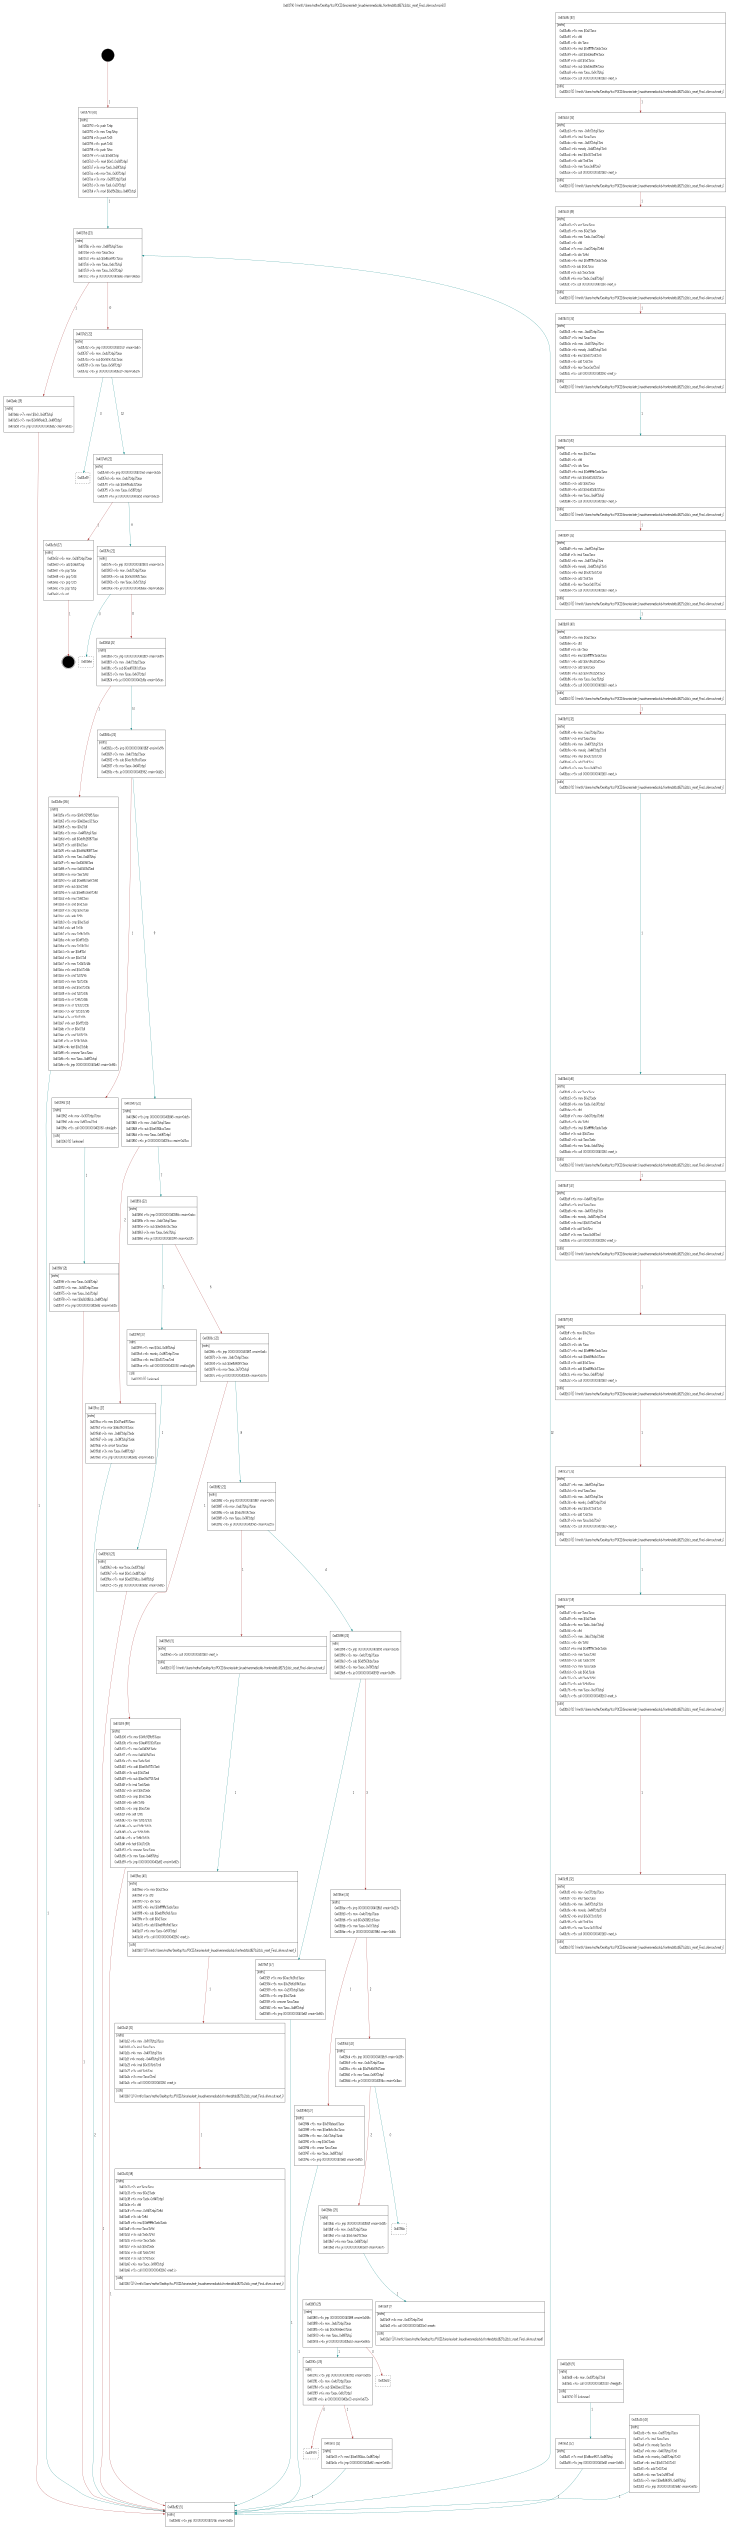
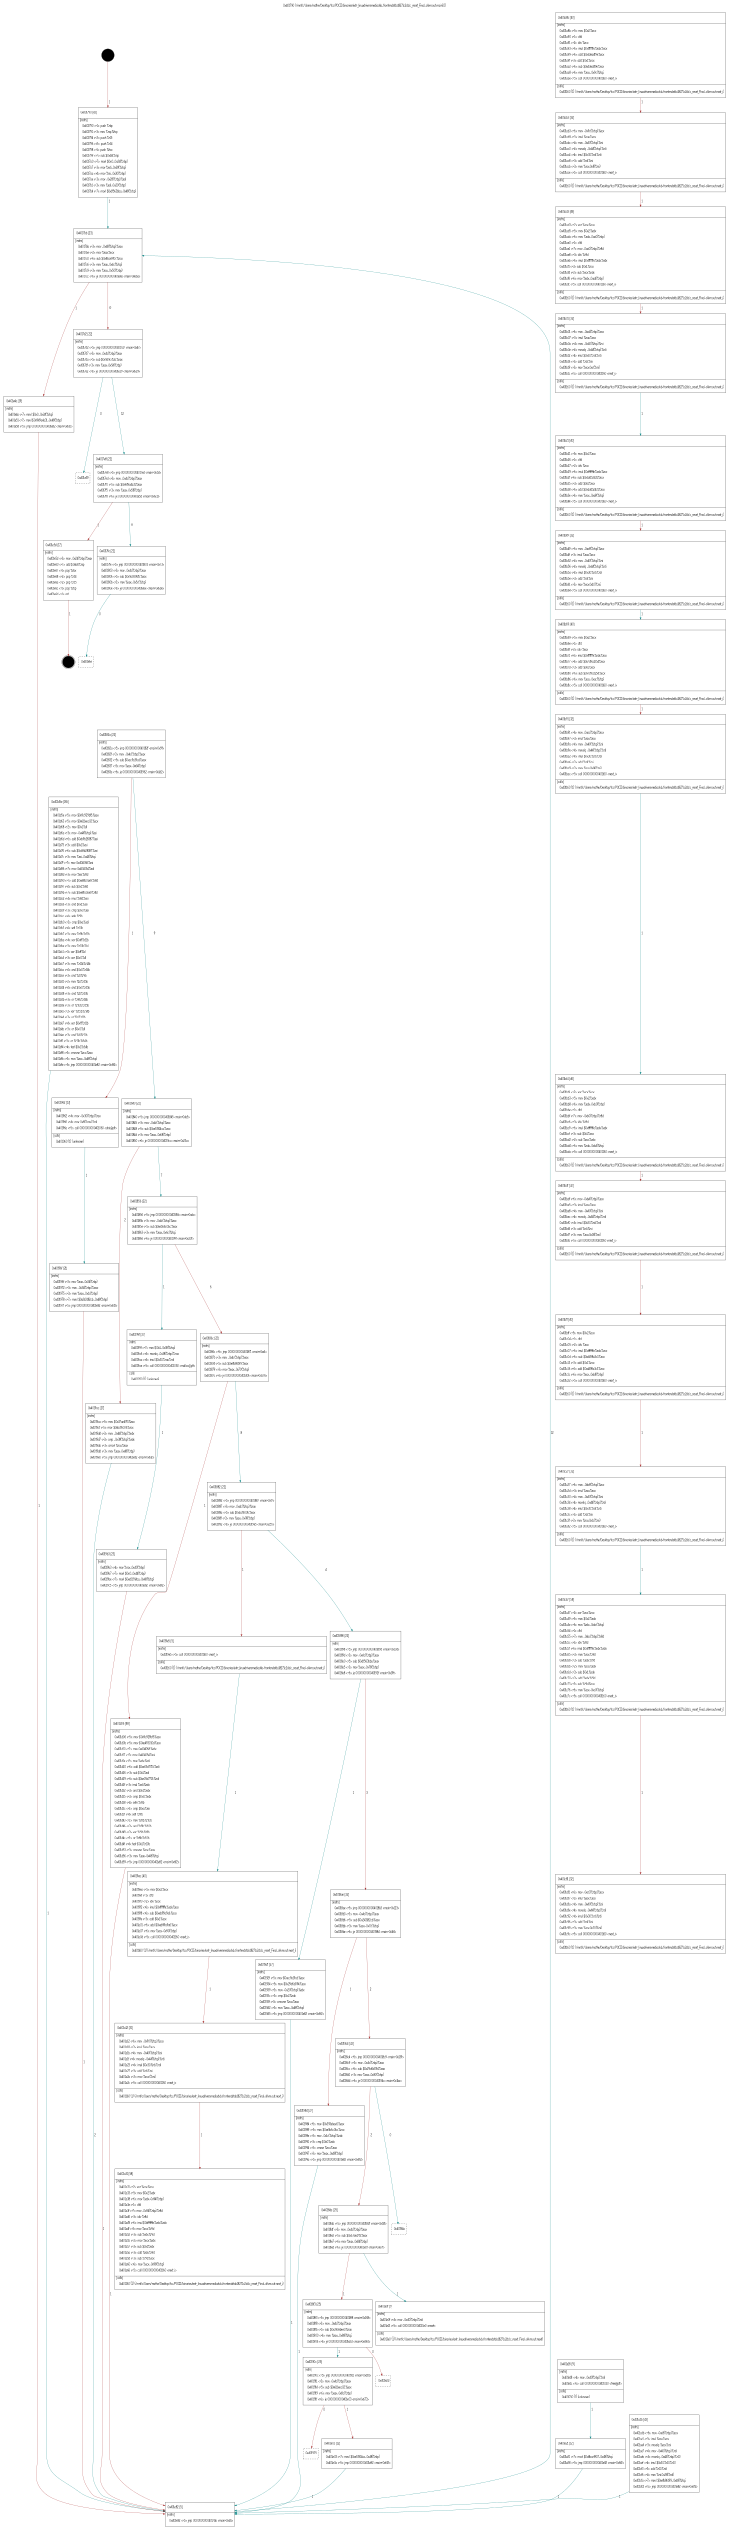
(131, 662) -> none
none -> (346, 2275)
